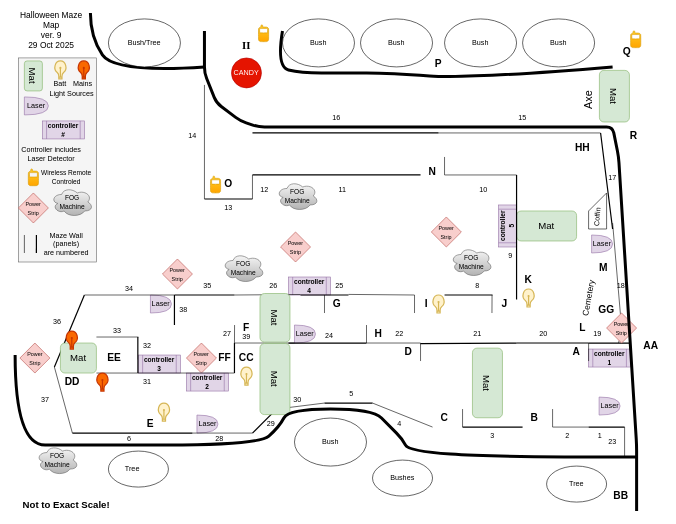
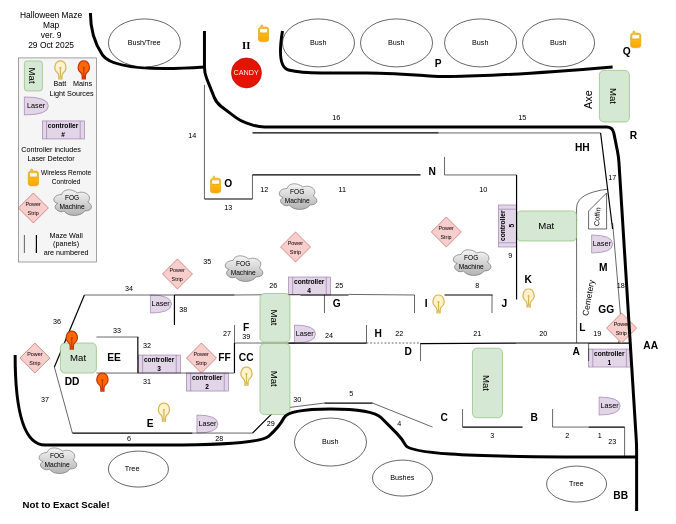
(207, 286) -> (207, 262)
none -> (576, 289)
(392, 343) -> (392, 343)
